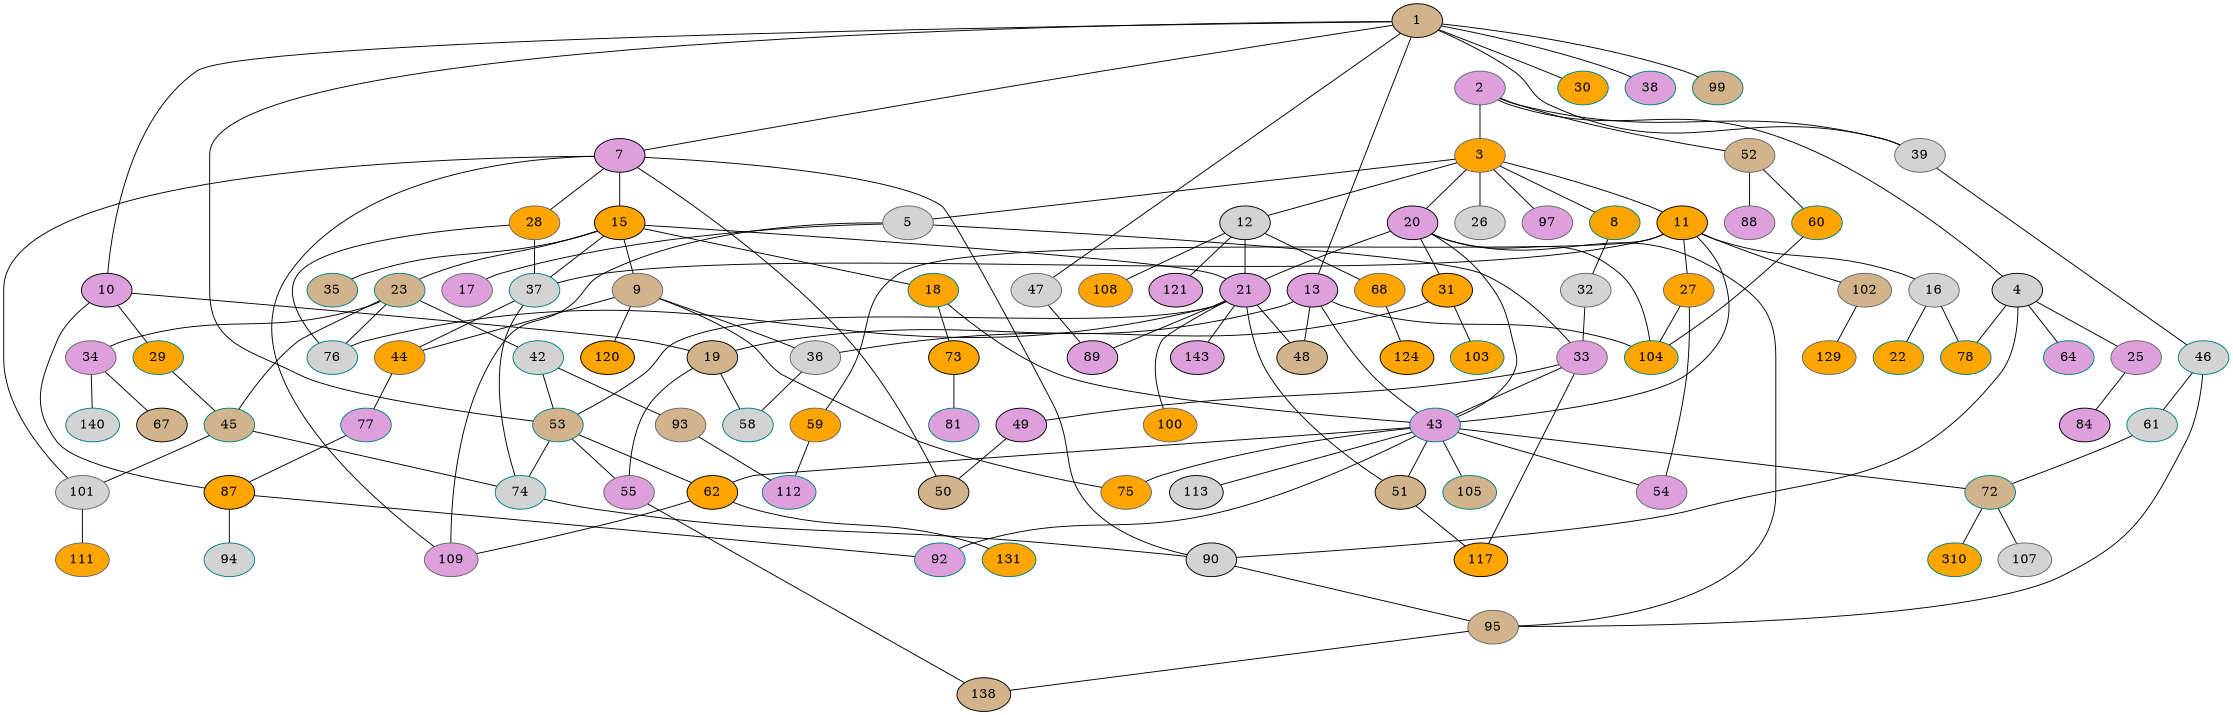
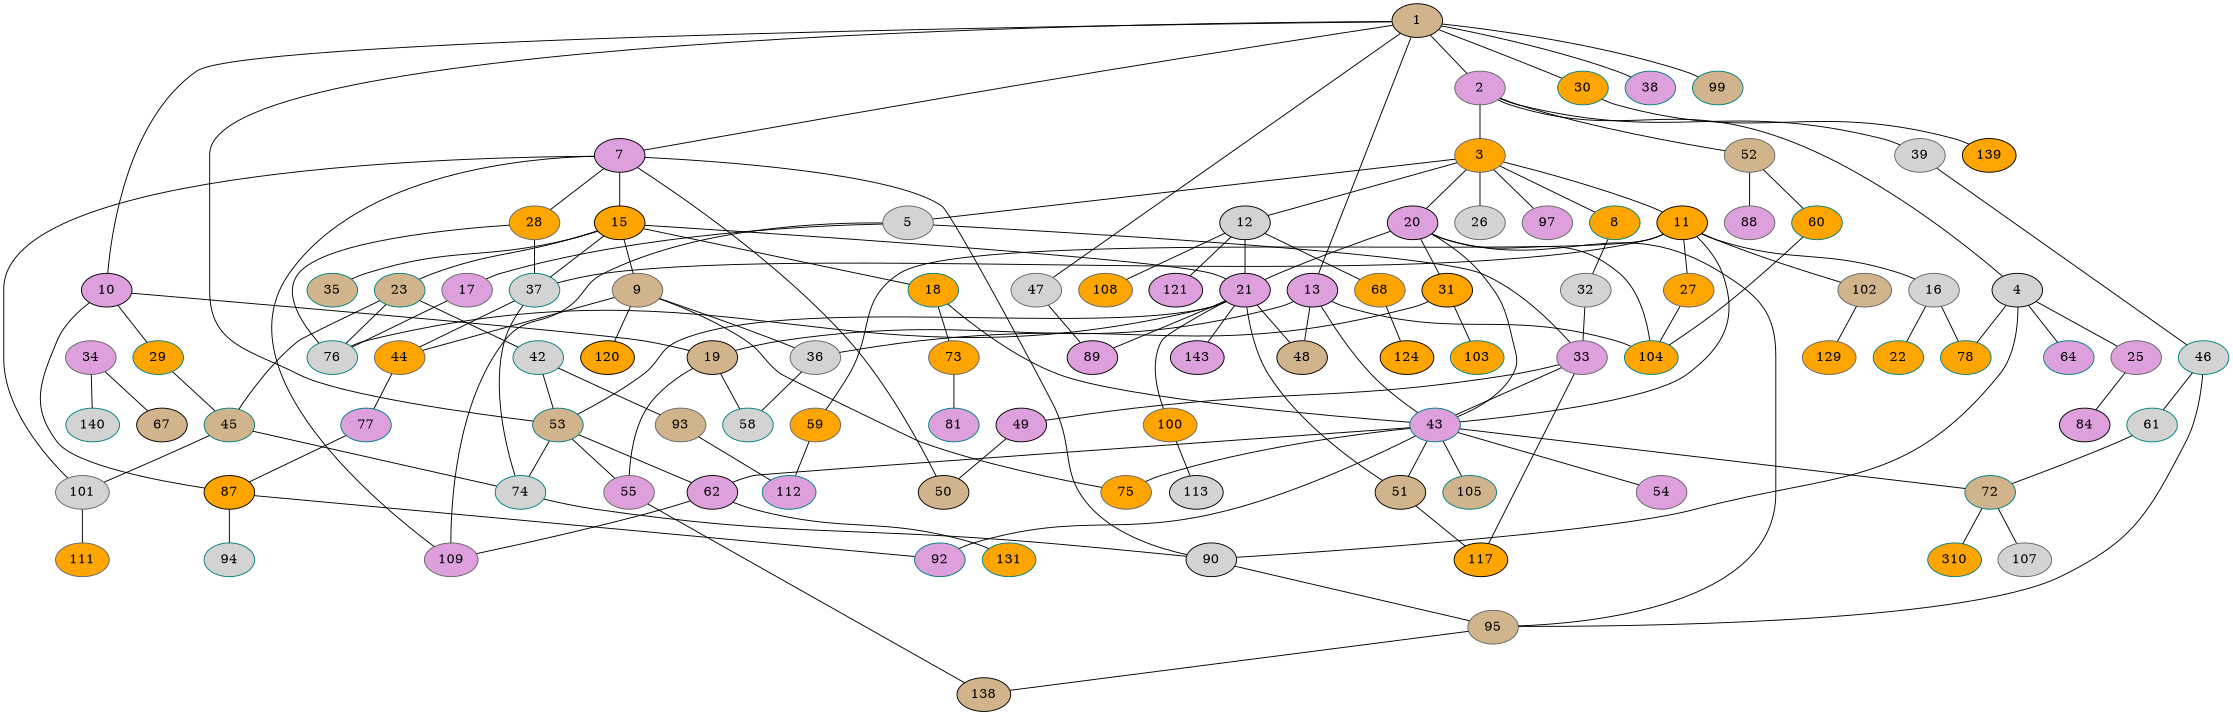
(1656, 132) -> (1449, 54)
none -> (1989, 155)
(245, 324) -> none
none -> (400, 324)
(954, 358) -> (954, 358)
(1684, 392) -> none
(1316, 459) -> (1183, 459)
(712, 492) -> (712, 492)
